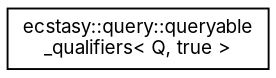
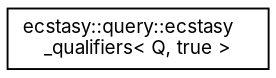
(138, 39) -> (138, 39)
